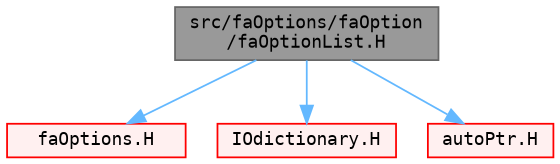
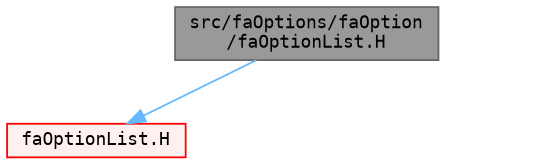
(96, 141) -> (96, 141)
(307, 141) -> none
(491, 141) -> none
